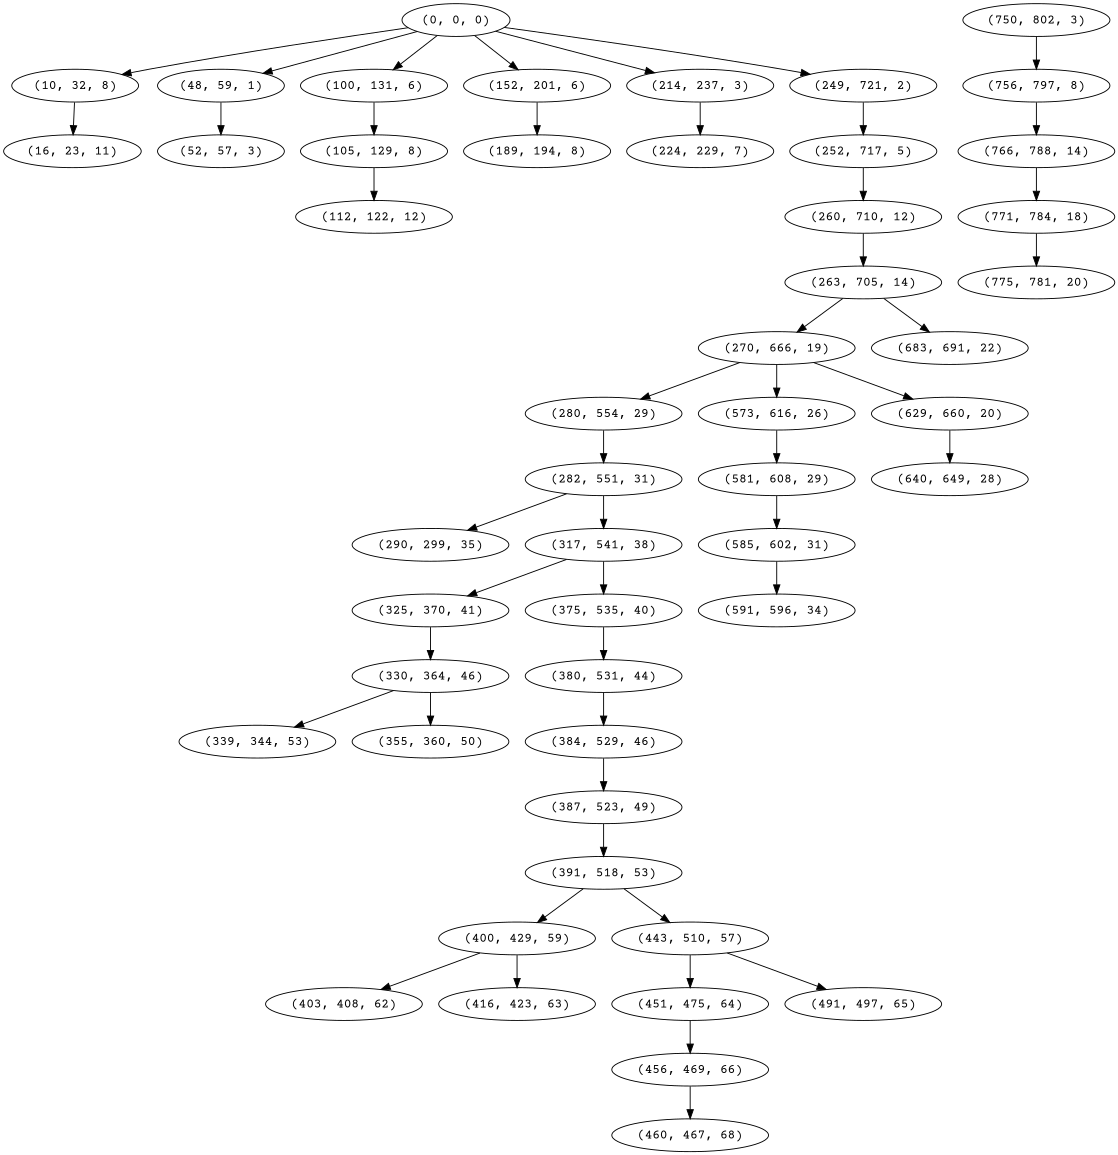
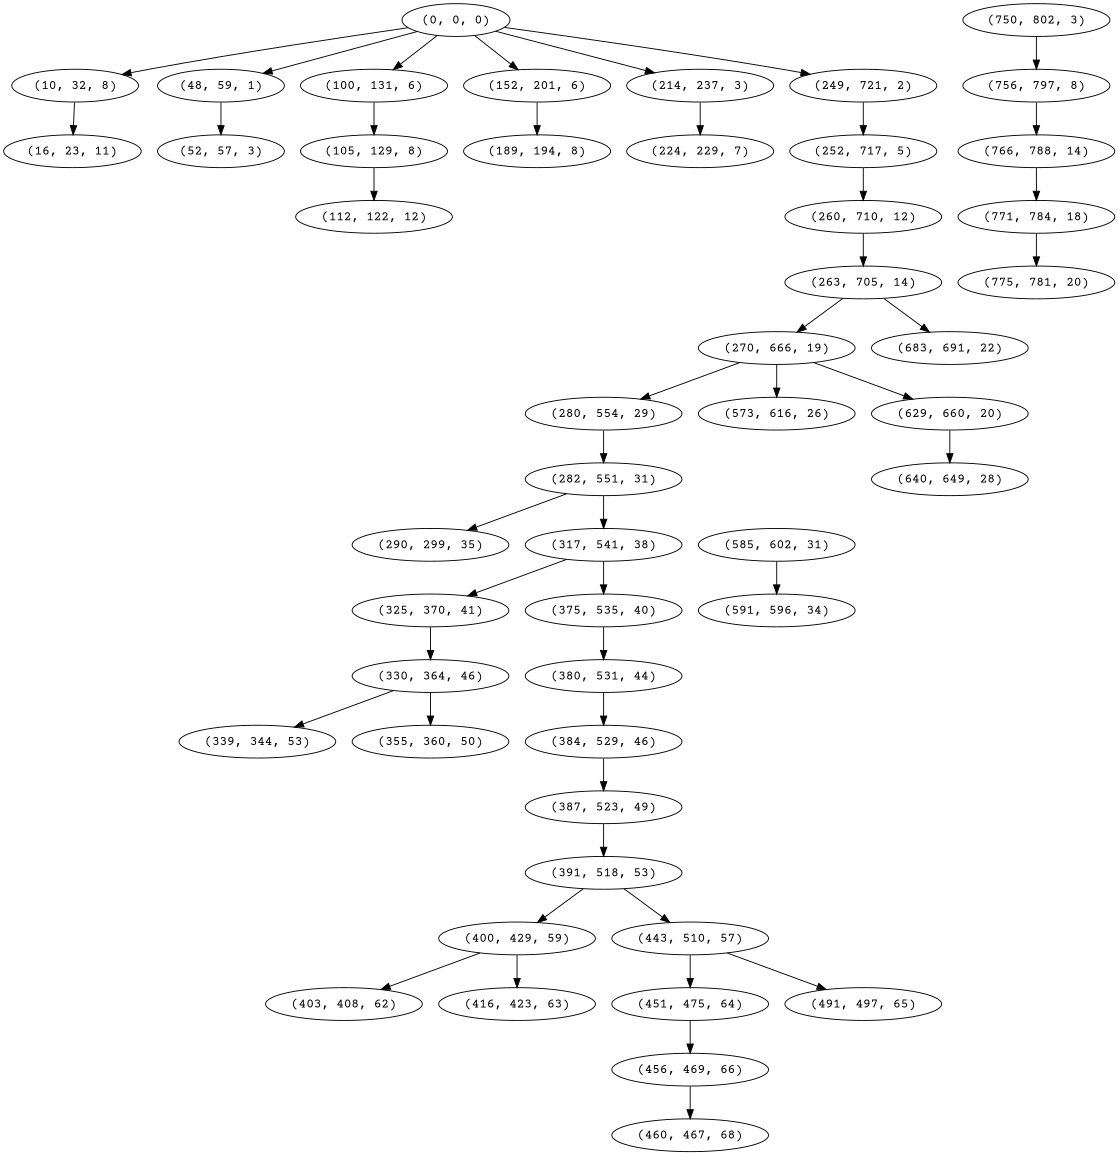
(777, 479) -> none
